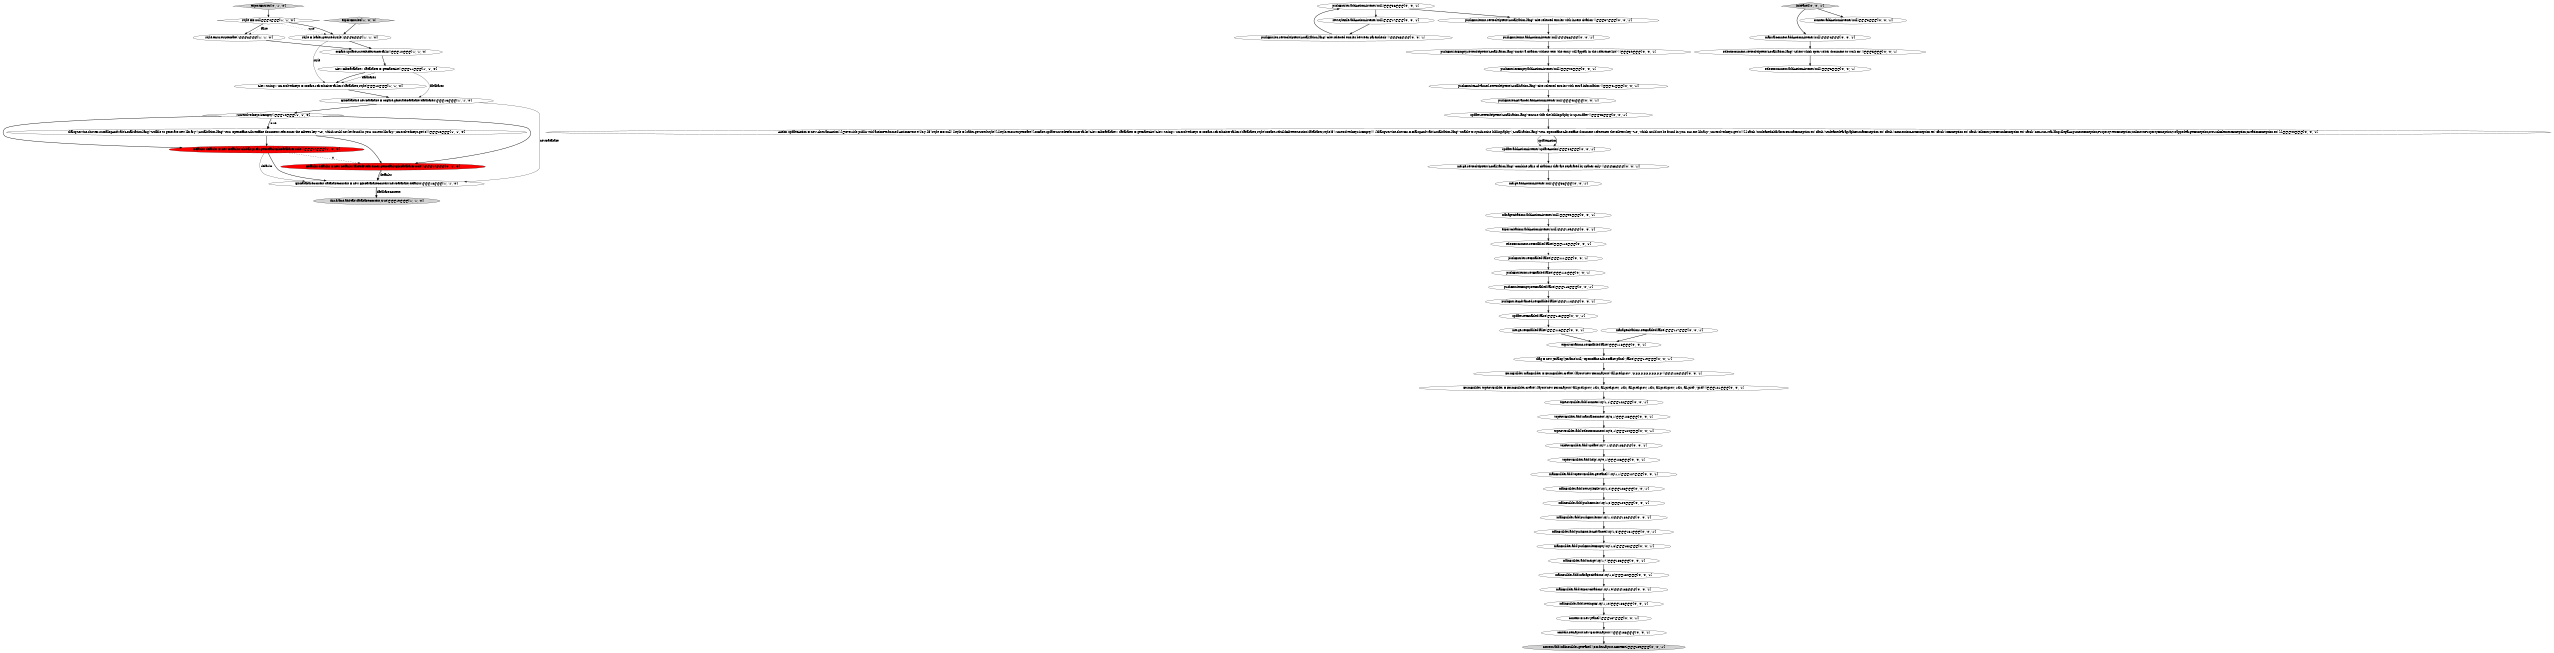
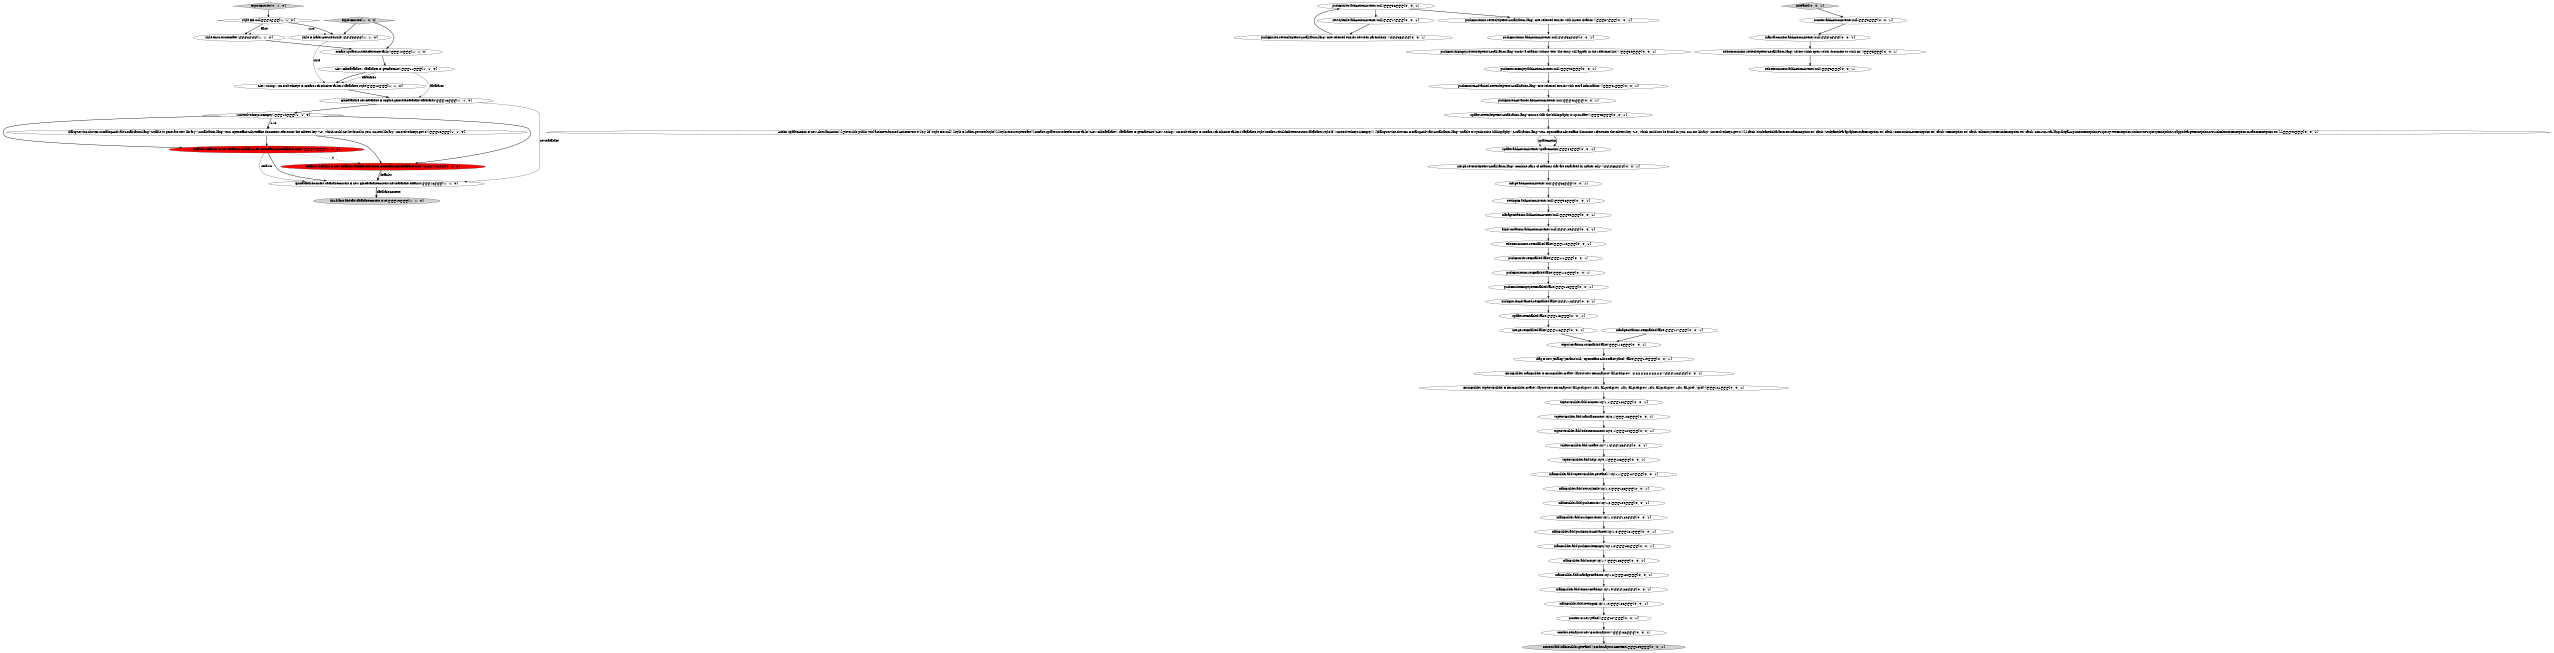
(1797, 20) -> (1833, 29)
(359, 45) -> (390, 31)
none -> (1548, 201)
(1548, 250) -> (1548, 250)
